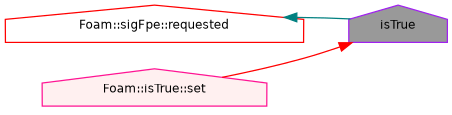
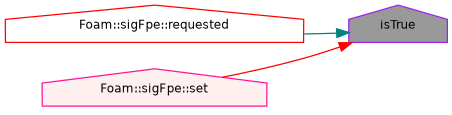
(324, 18) -> (320, 34)
(155, 89) -> (155, 89)
